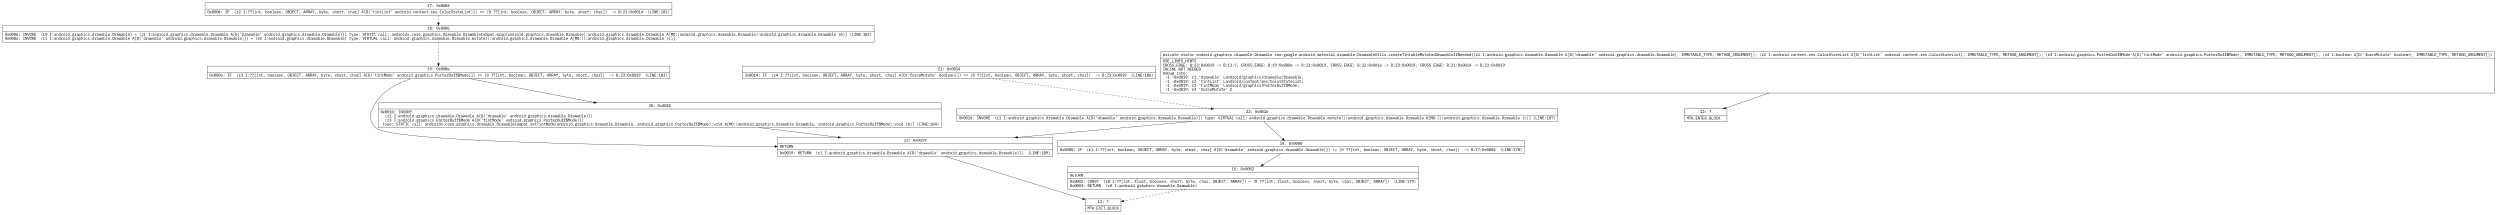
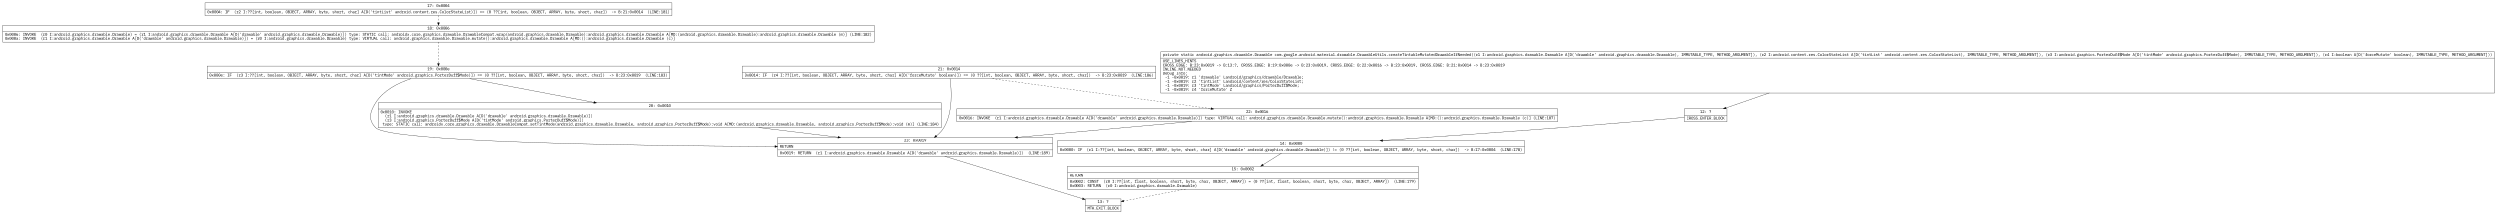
none -> (950, 109)
(1703, 118) -> (1706, 118)
(1273, 130) -> (1534, 130)
